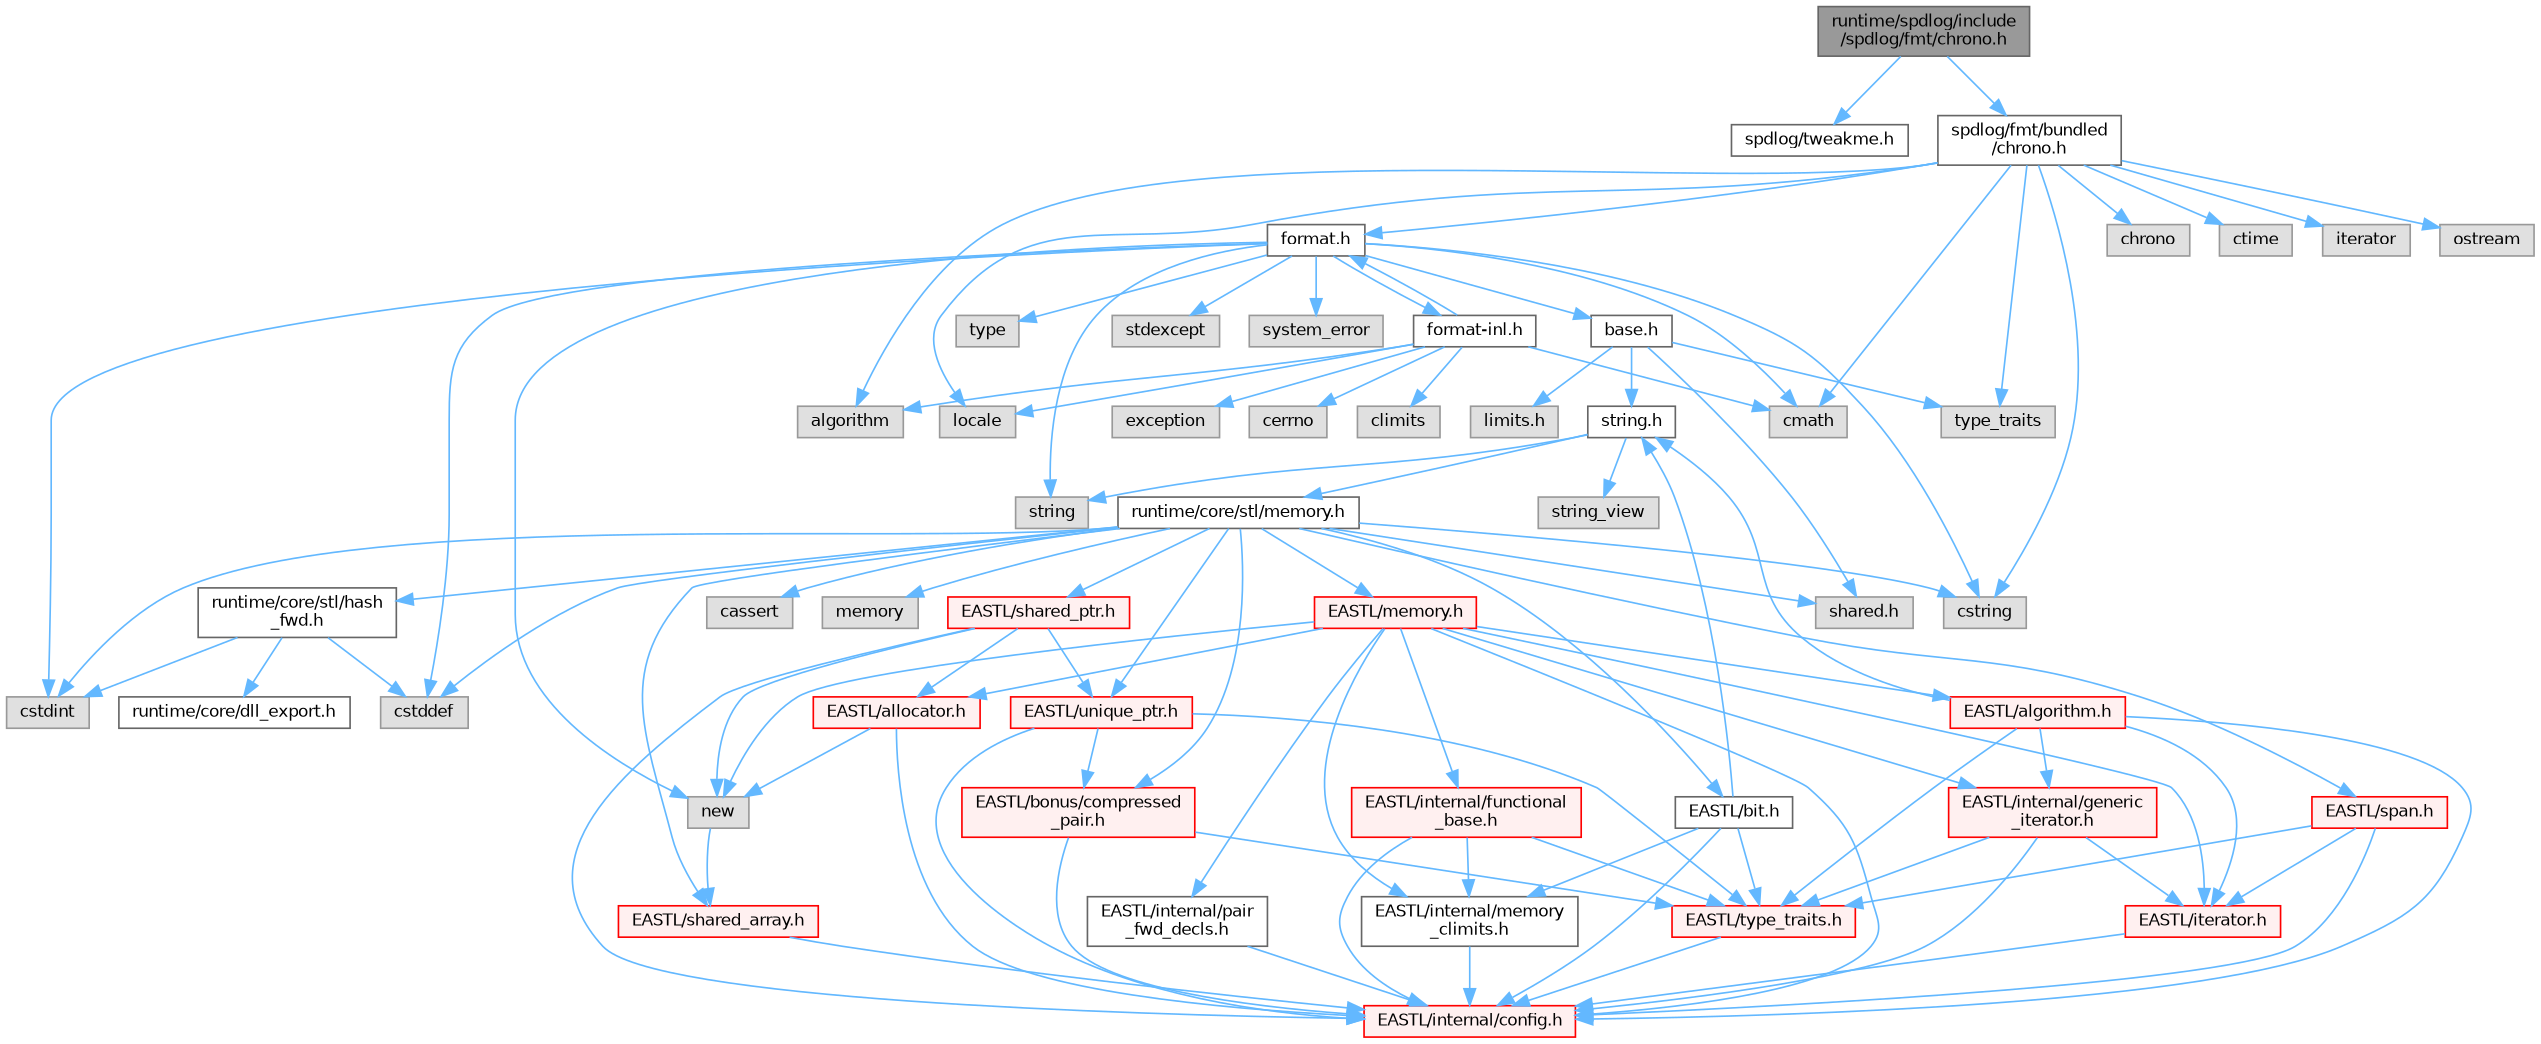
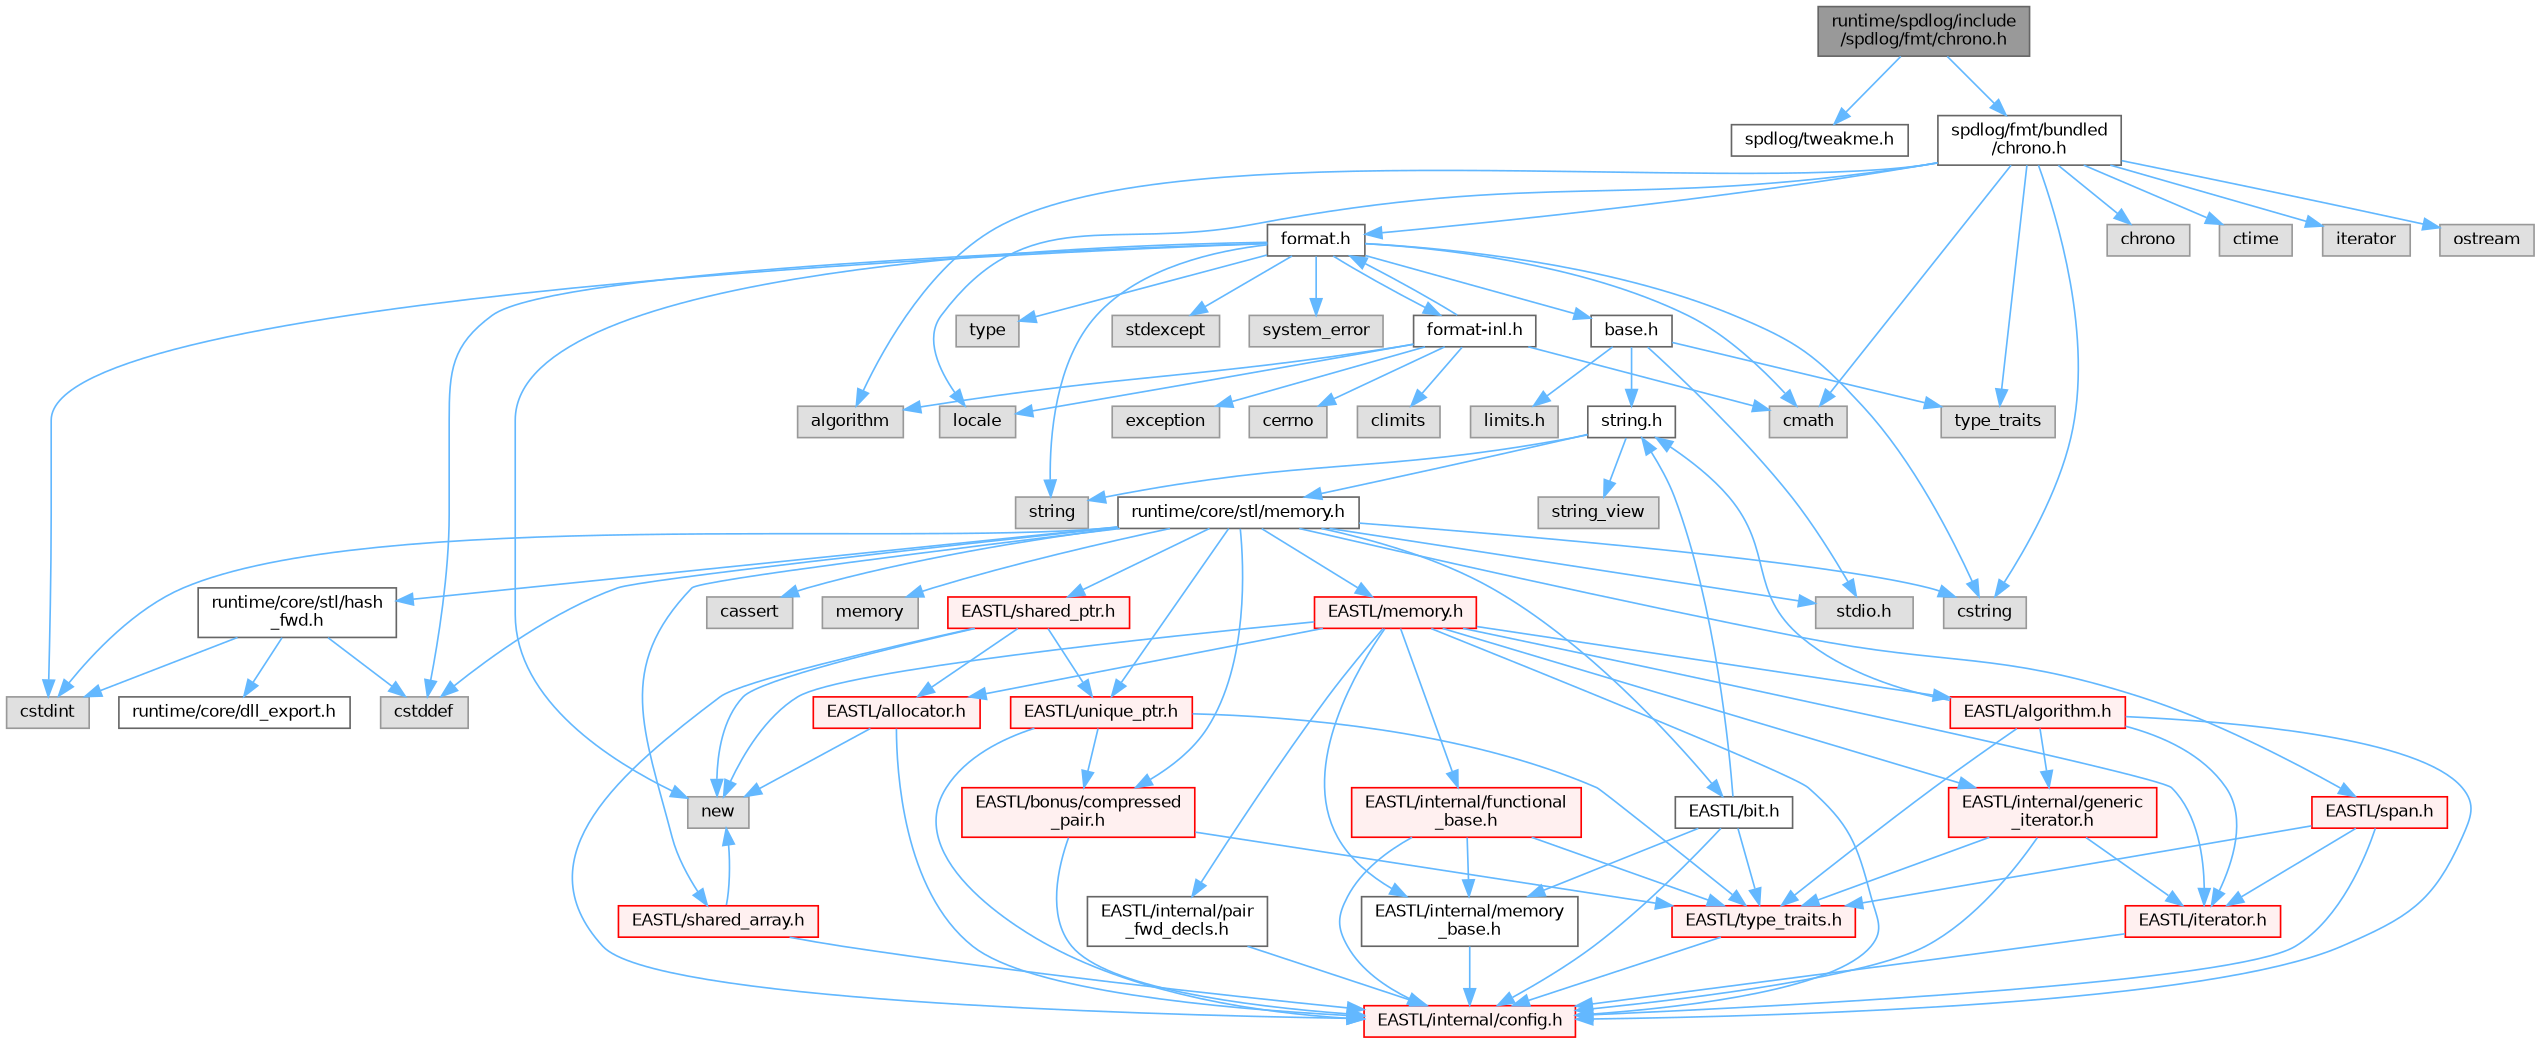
(1864, 613) -> (1864, 613)
(707, 858) -> (729, 875)
(1470, 921) -> (1470, 921)
